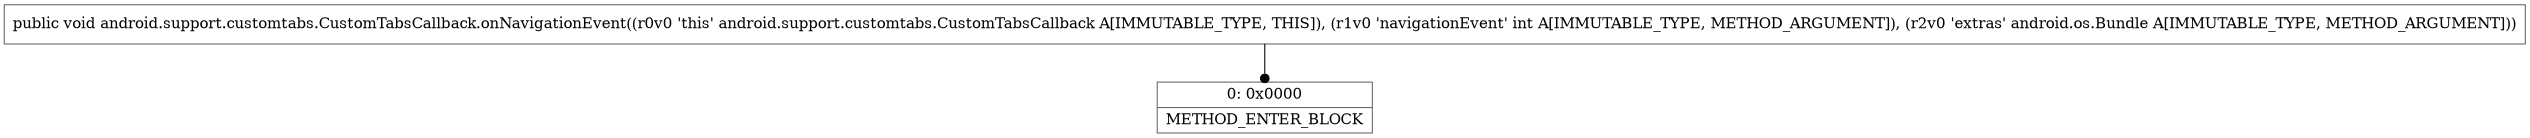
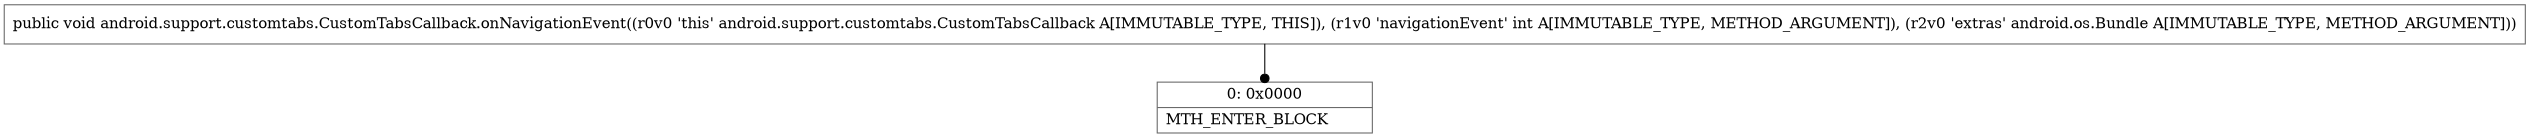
(1265, 120) -> (1247, 120)
